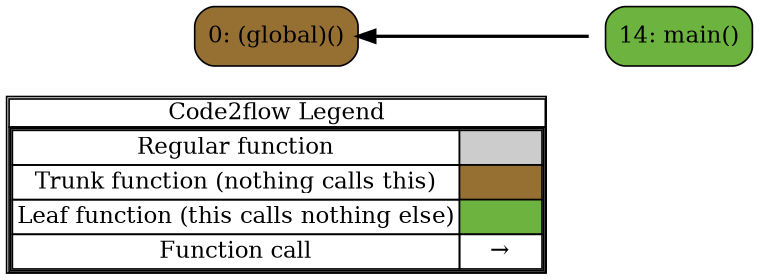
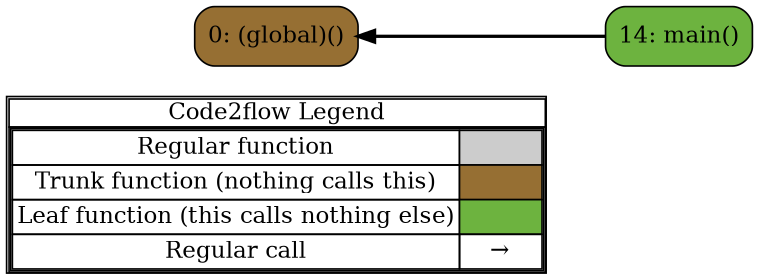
(482, 36) -> (490, 36)
(236, 251) -> (236, 251)
